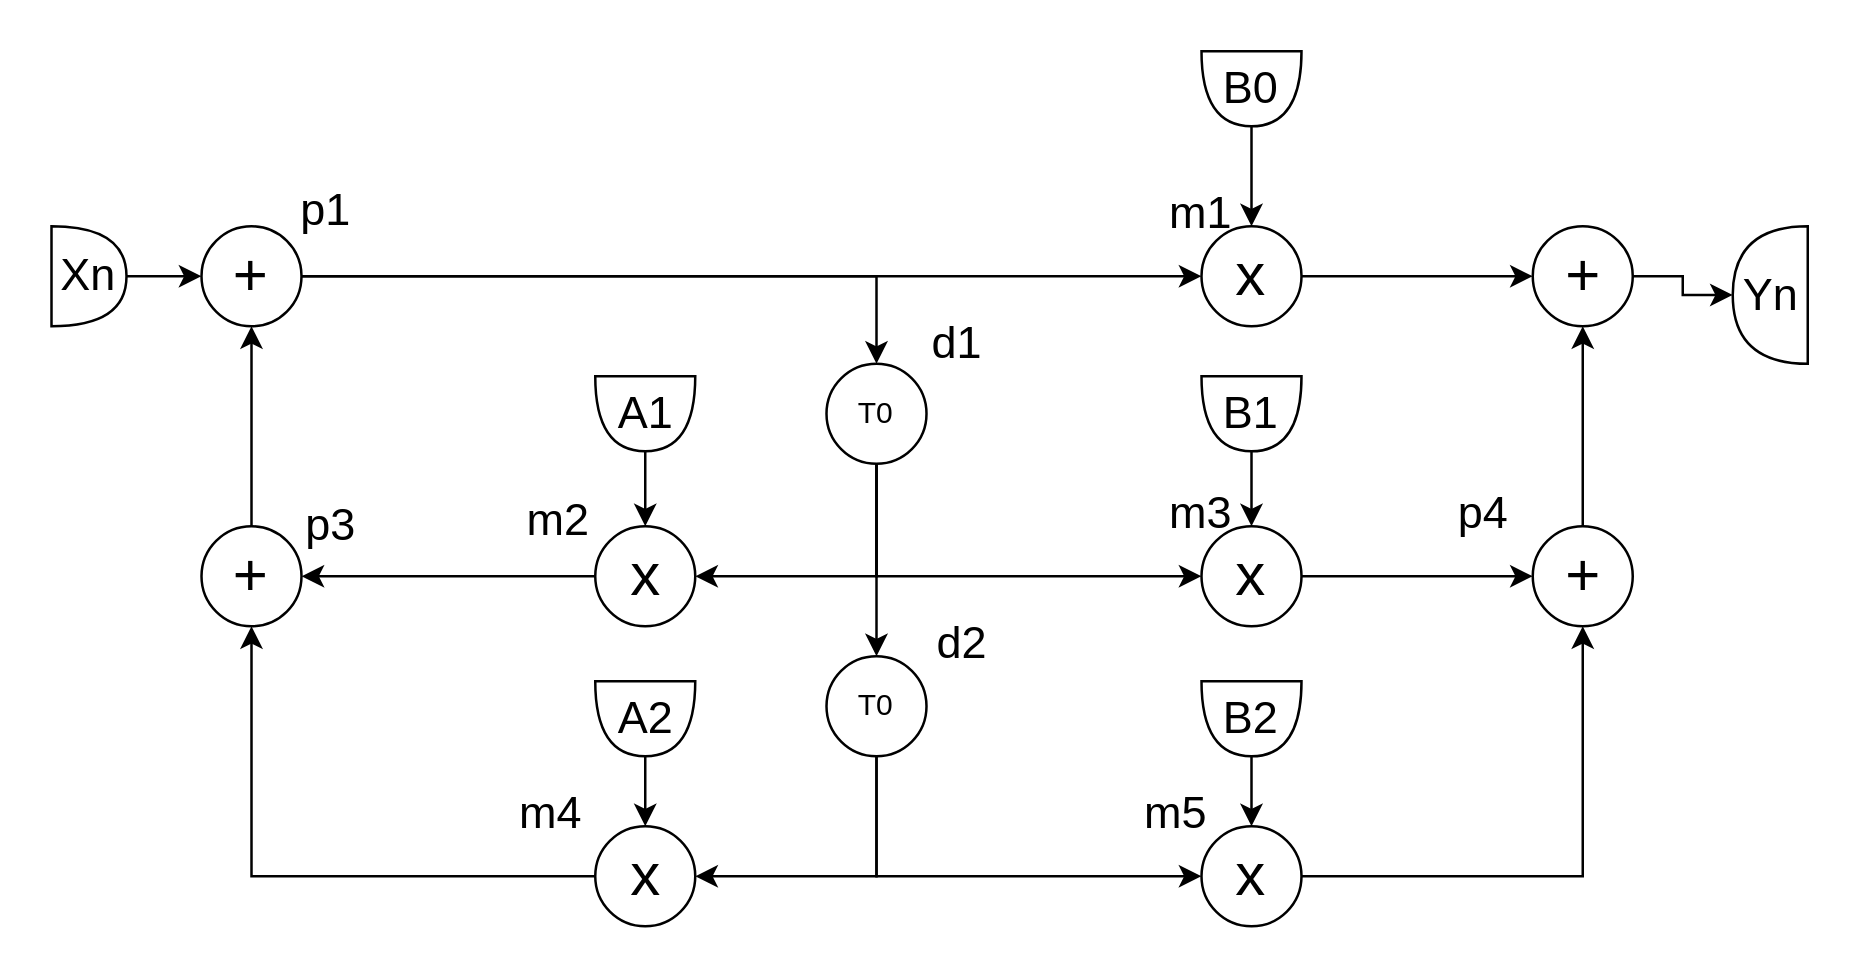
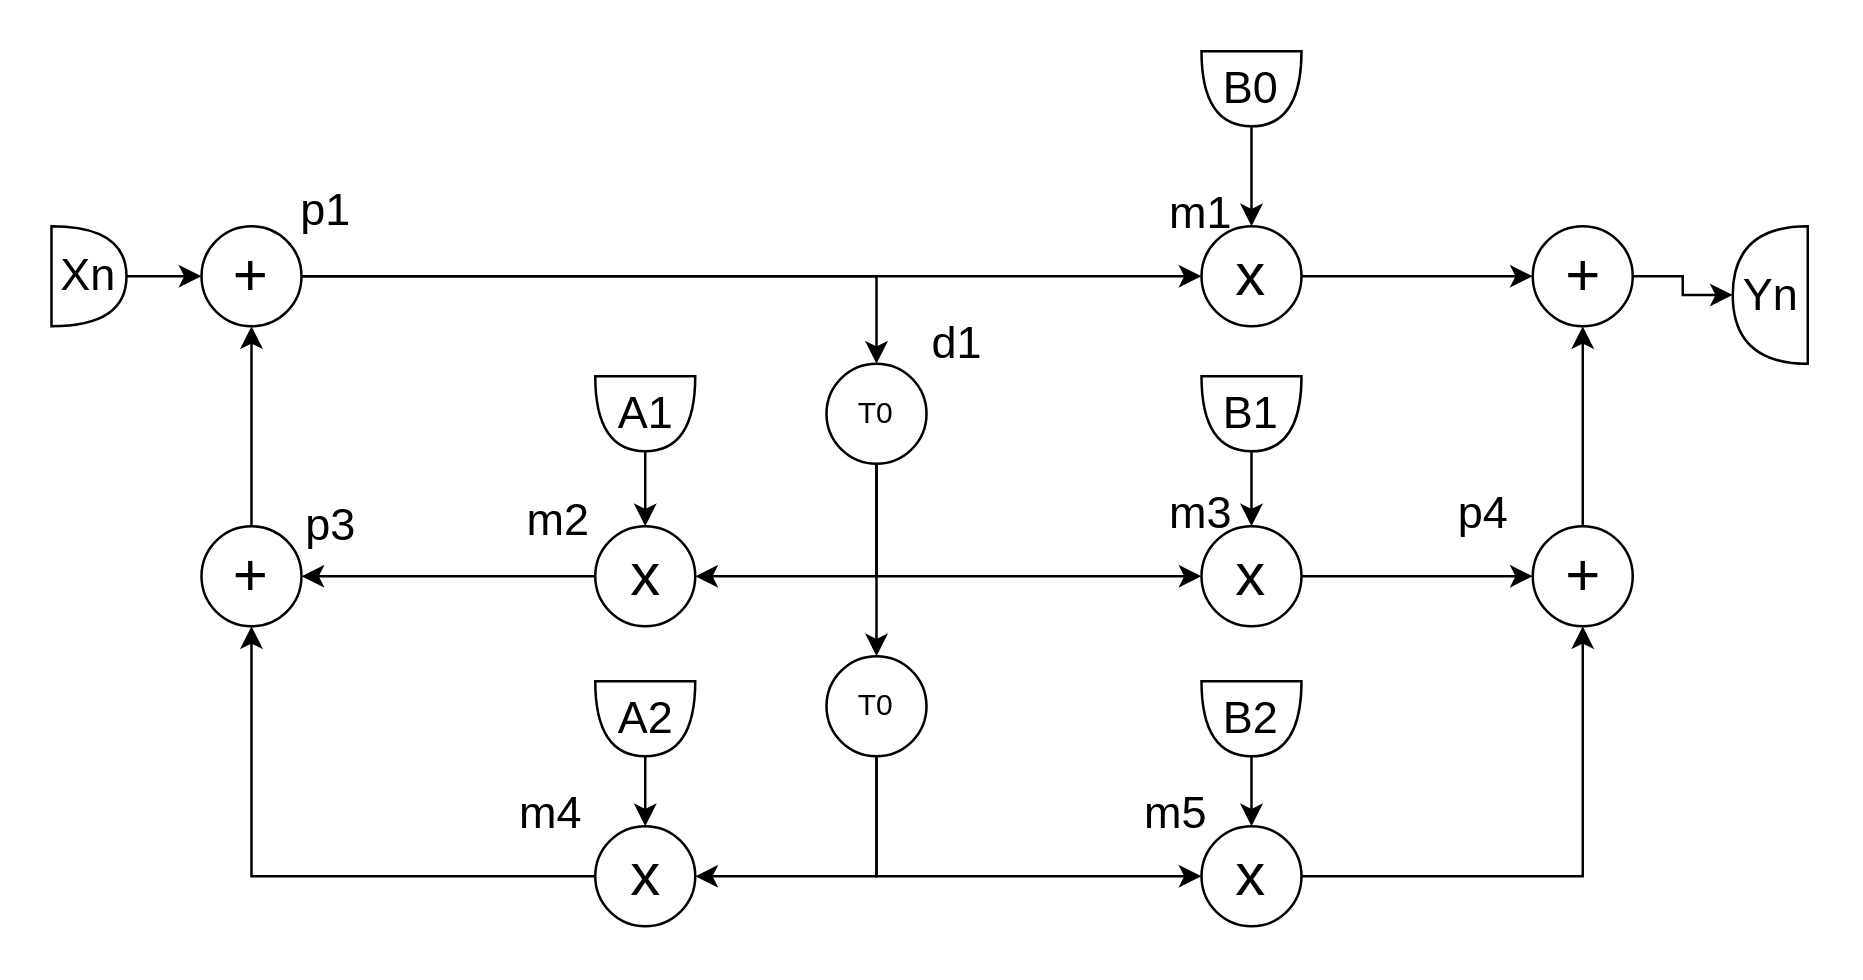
(963, 644) -> none
